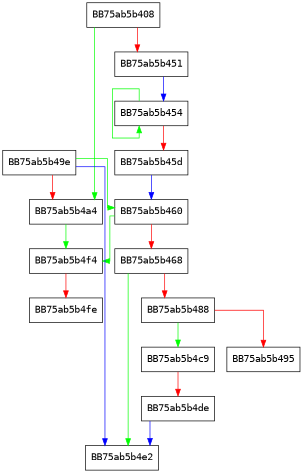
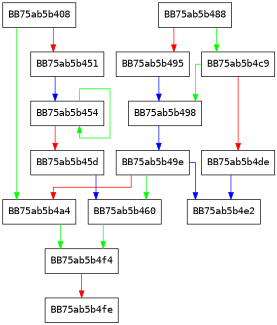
none -> (165, 113)
(151, 261) -> none
